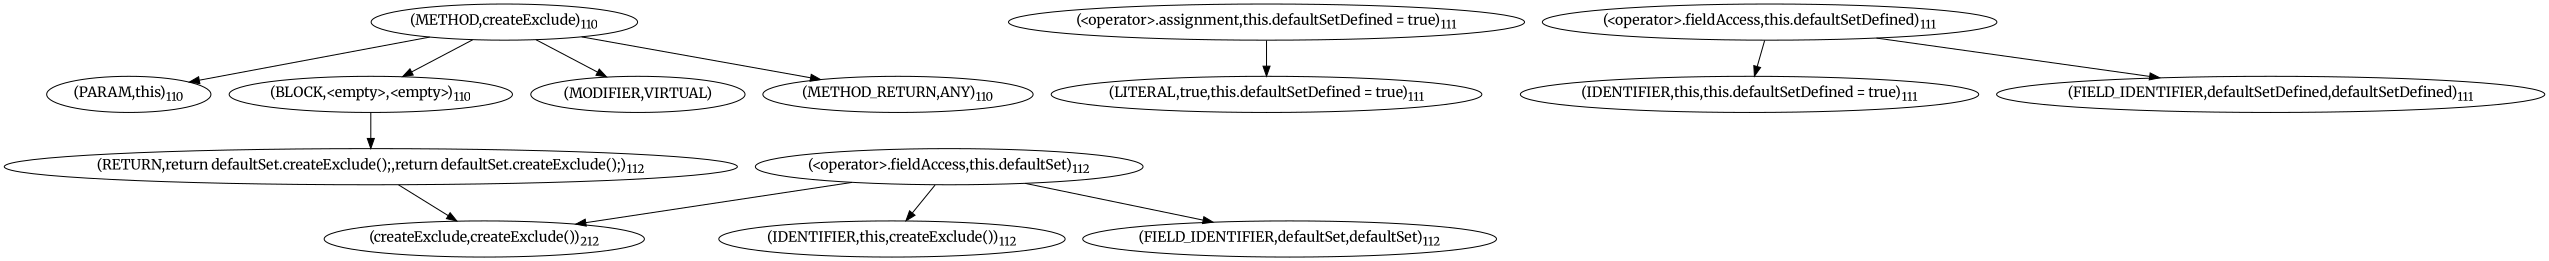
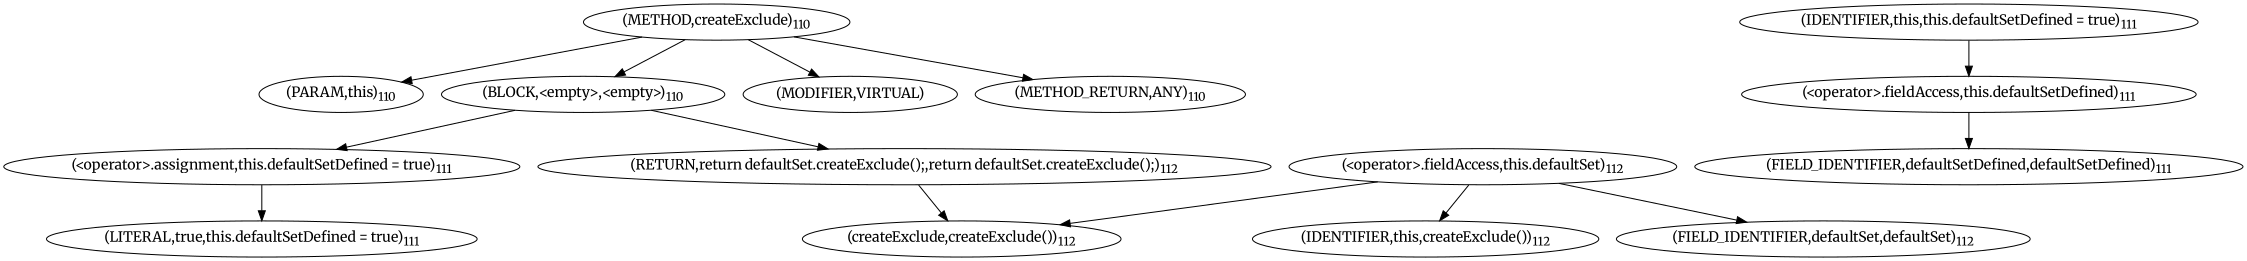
(1761, 53) -> (1969, 53)
none -> (431, 129)
(590, 237) -> (1067, 237)
